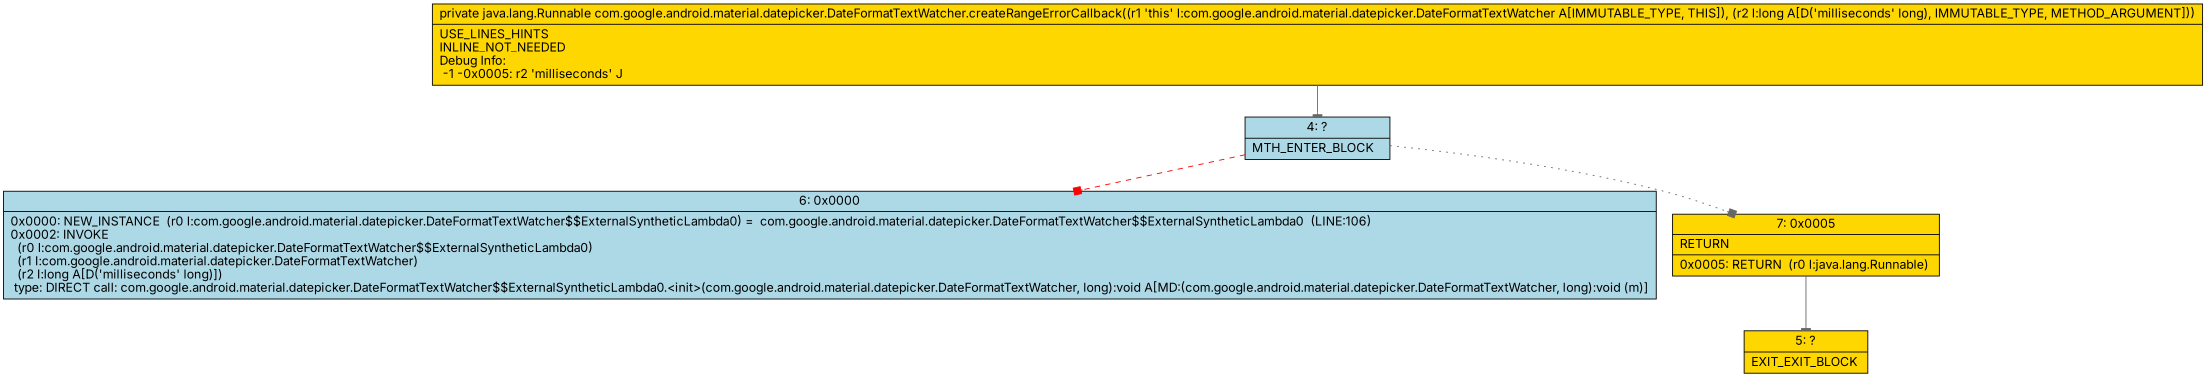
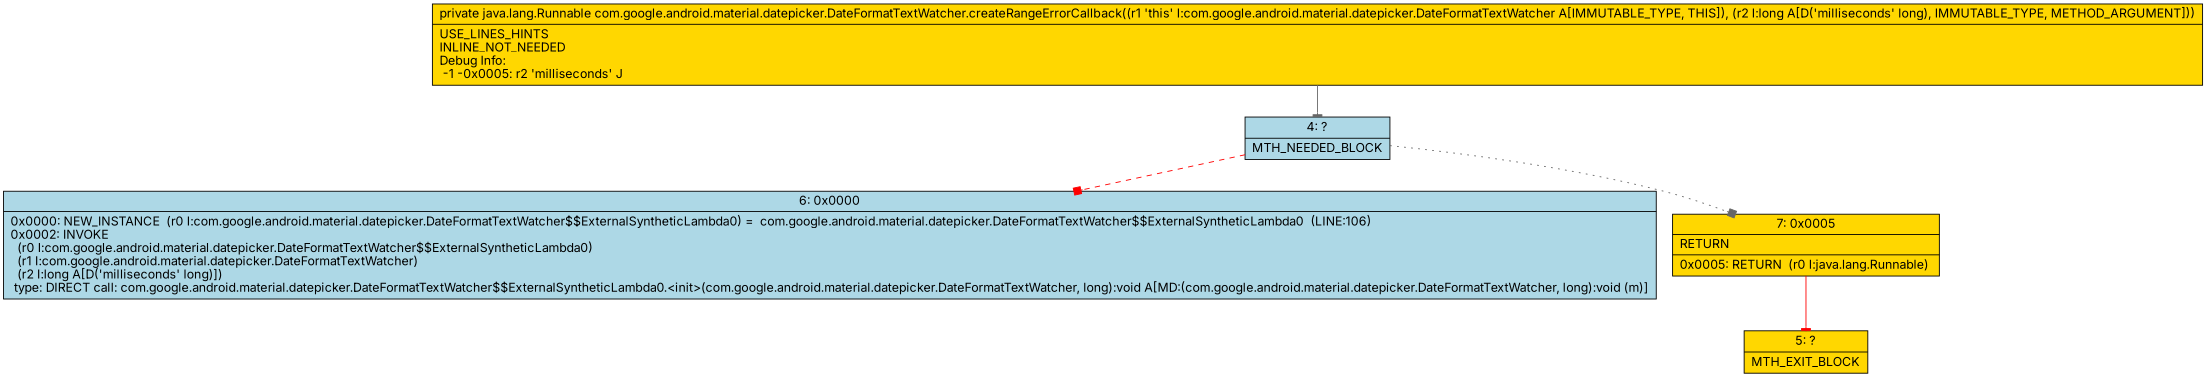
(1314, 148) -> (1317, 148)
(1806, 301) -> (1806, 301)
(1805, 362) -> (1806, 362)
